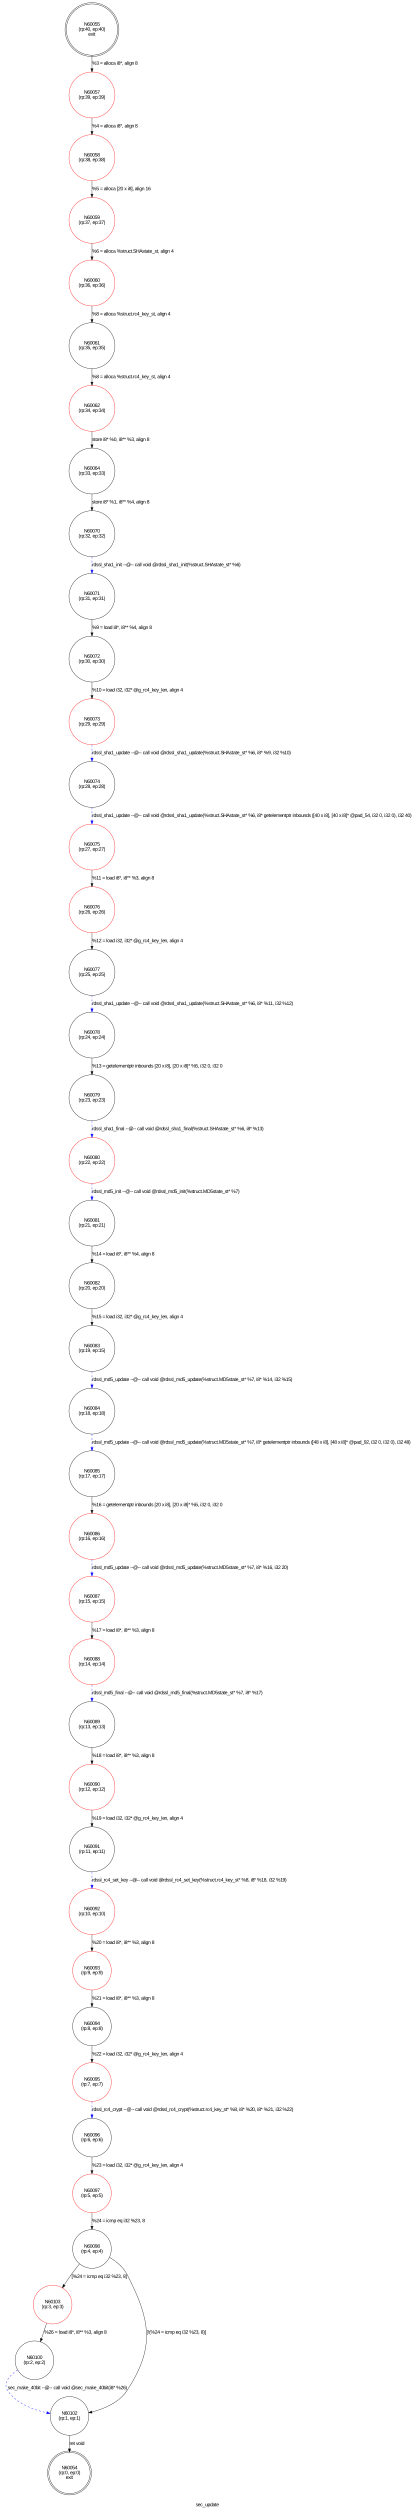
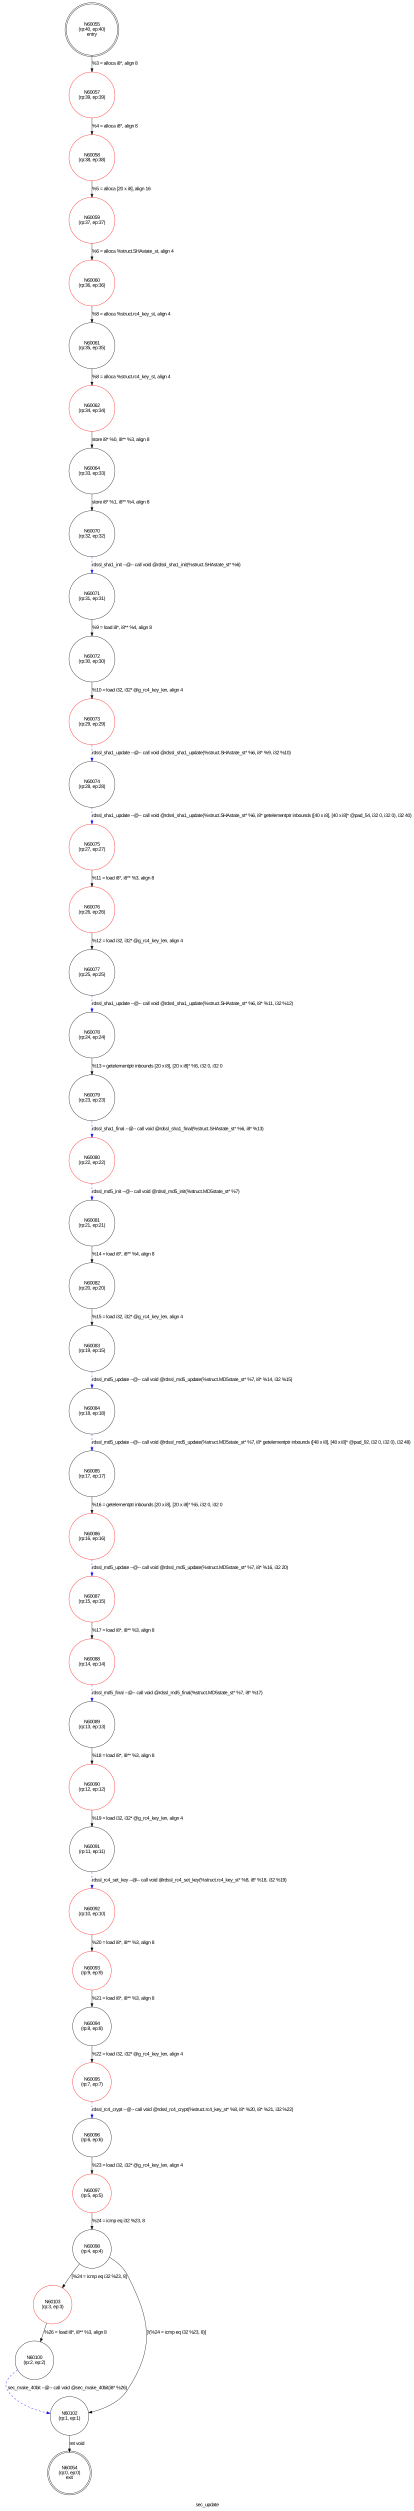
(92, 30) -> (92, 30)
